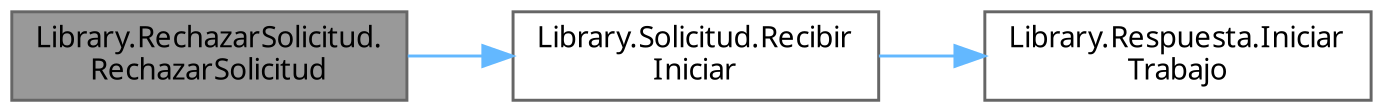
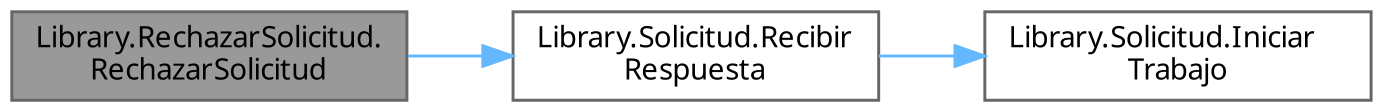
(696, 56) -> (696, 56)
(1178, 56) -> (1178, 56)
